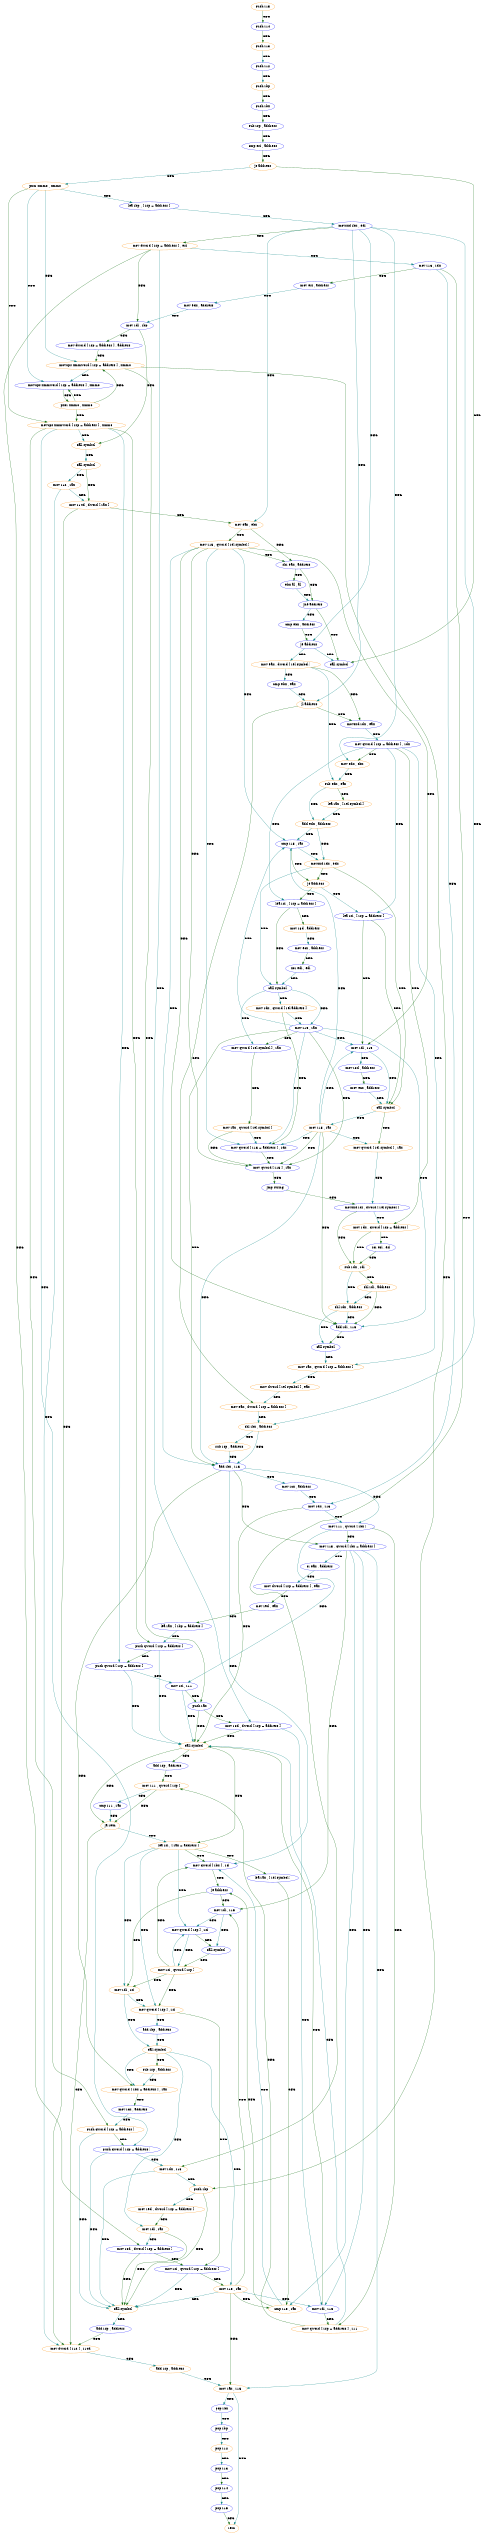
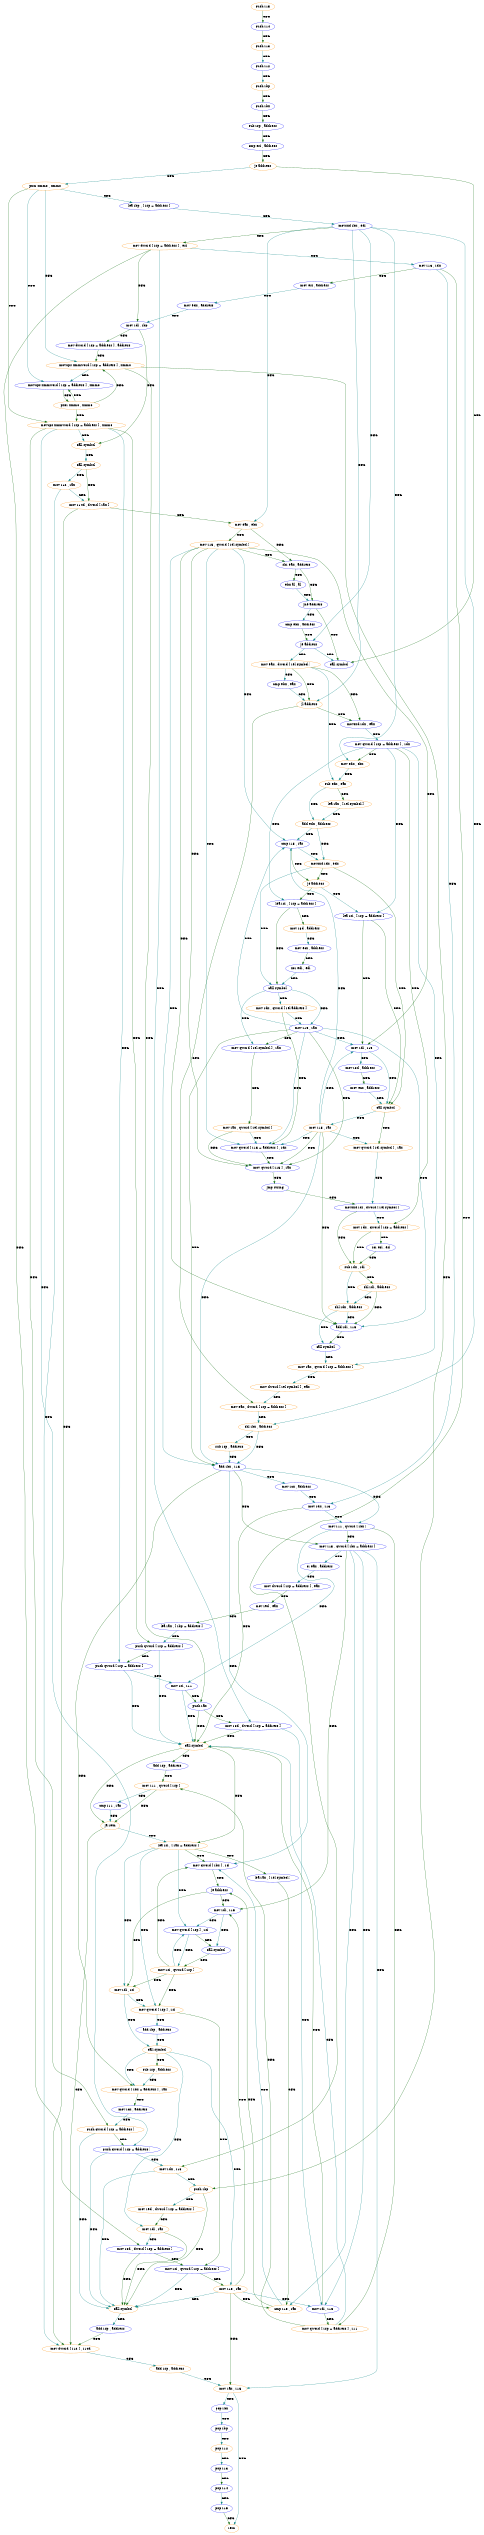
none -> (304, 681)
(348, 774) -> (348, 774)
